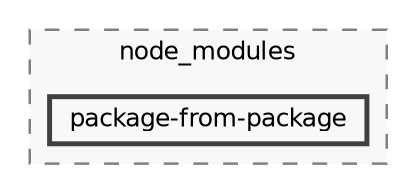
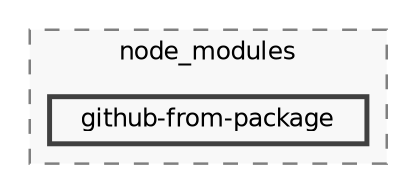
(208, 120) -> (208, 120)
